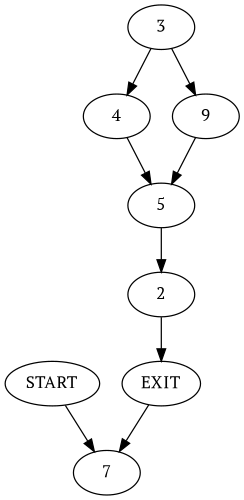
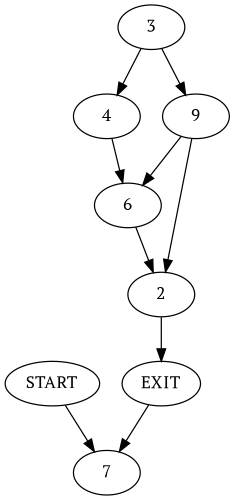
none -> (180, 199)
(161, 205) -> (128, 205)
